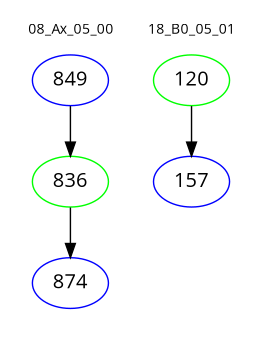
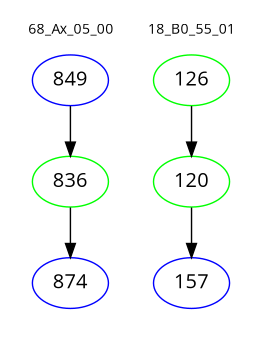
(71, 30) -> (71, 30)
(192, 30) -> (192, 30)
none -> (192, 80)
